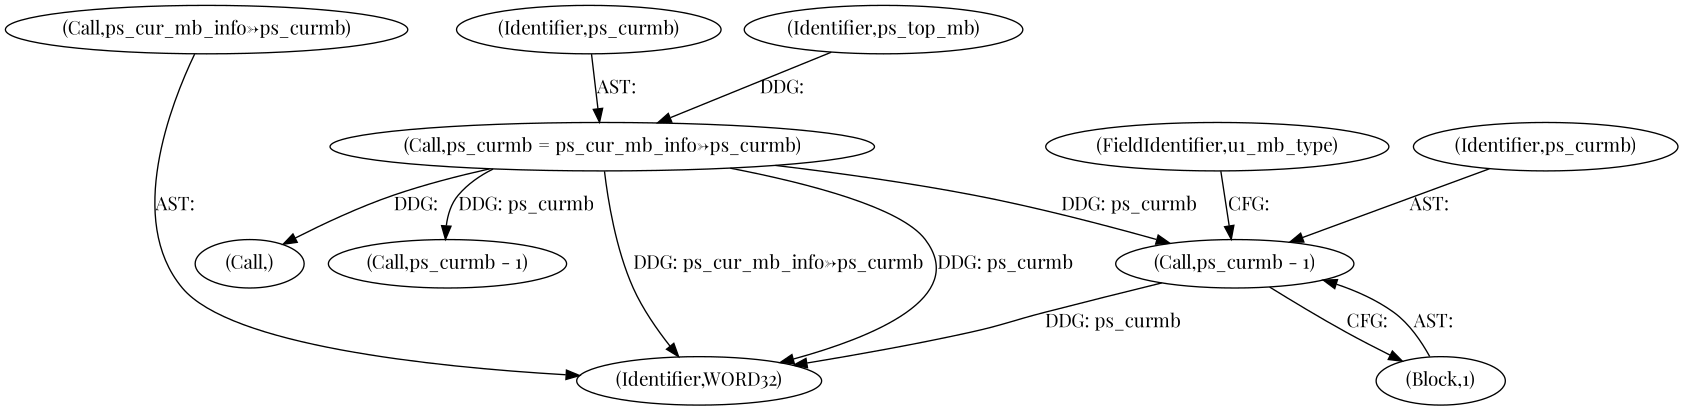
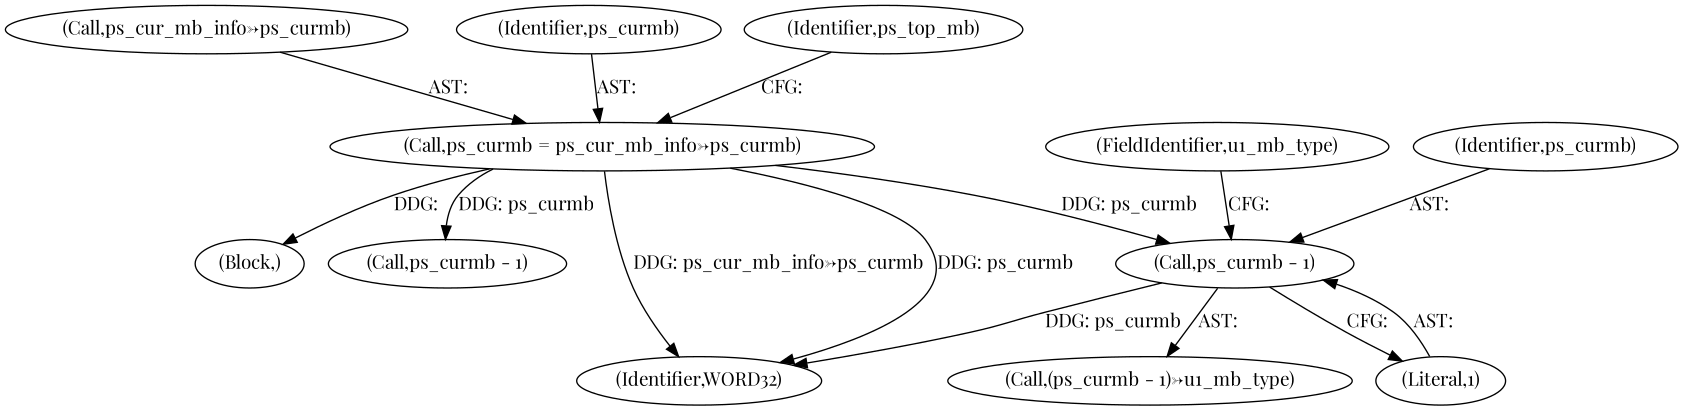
(785, 88) -> (785, 88)
(250, 264) -> (250, 264)
(248, 326) -> (396, 86)
none -> (1150, 381)
(1441, 381) -> (1441, 381)
